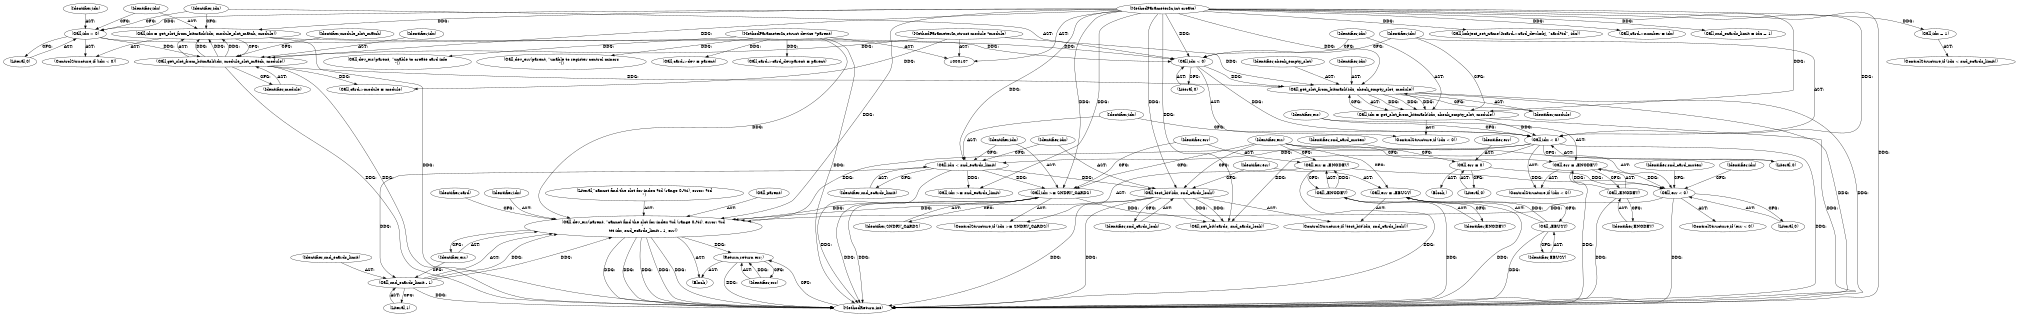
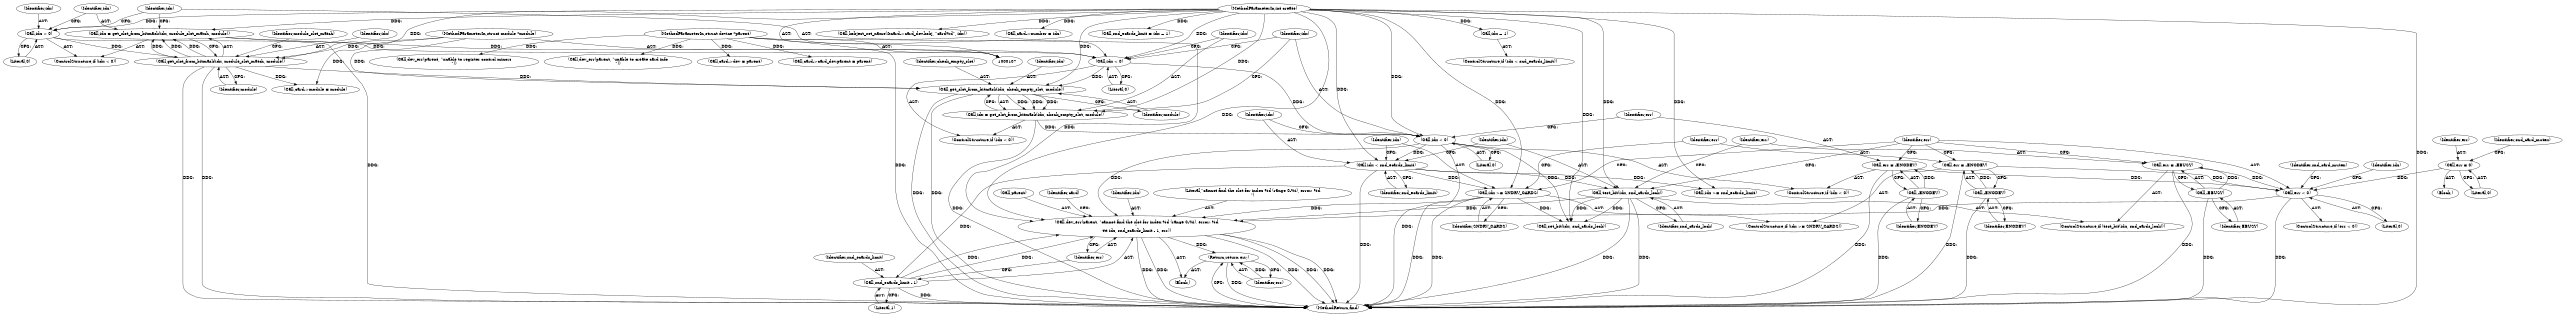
none -> (2240, 175)
(1227, 227) -> (1572, 227)
(863, 308) -> (1338, 308)
